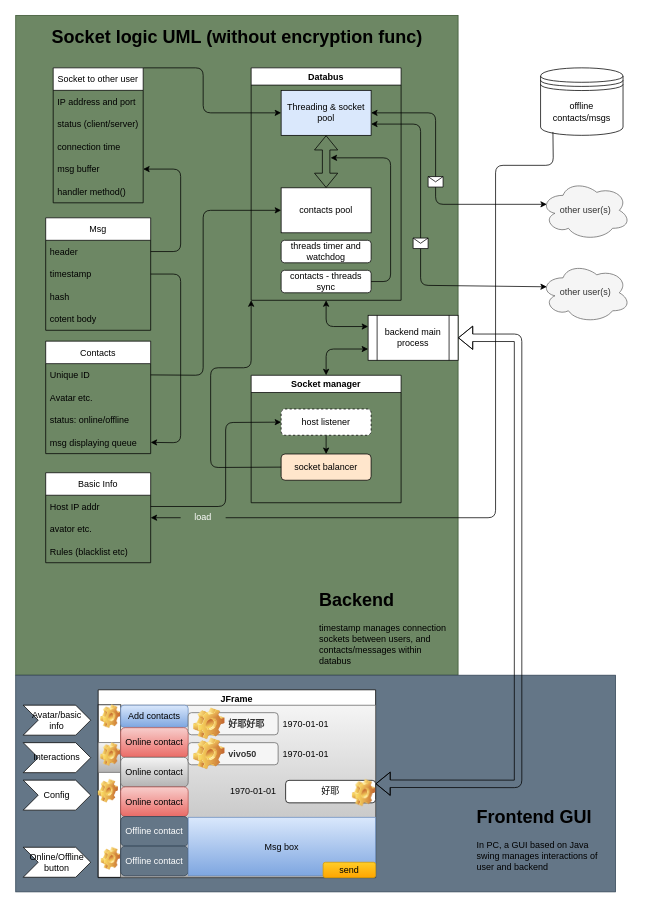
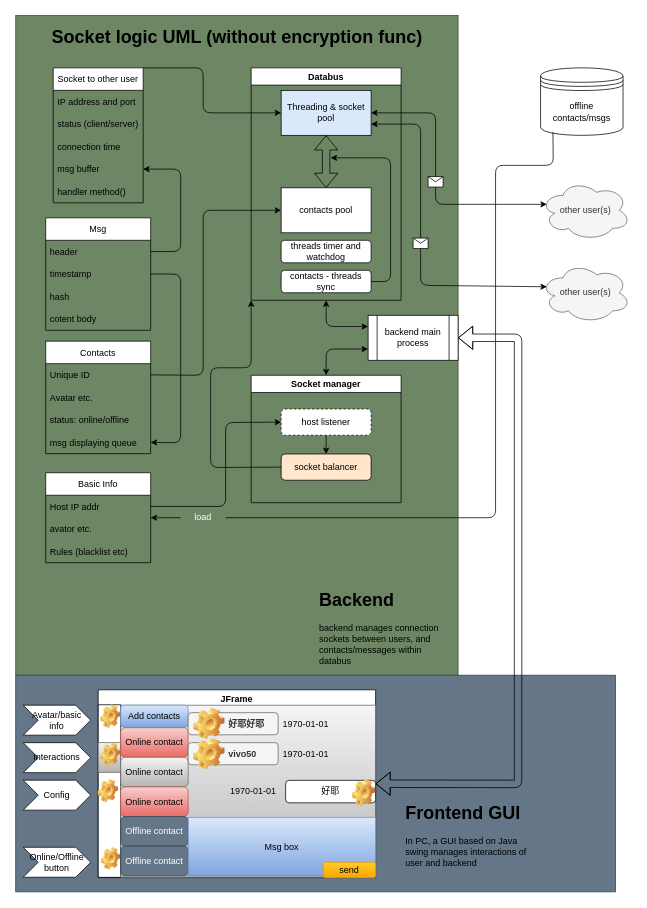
(387, 605) -> (387, 599)
(544, 847) -> (473, 843)
